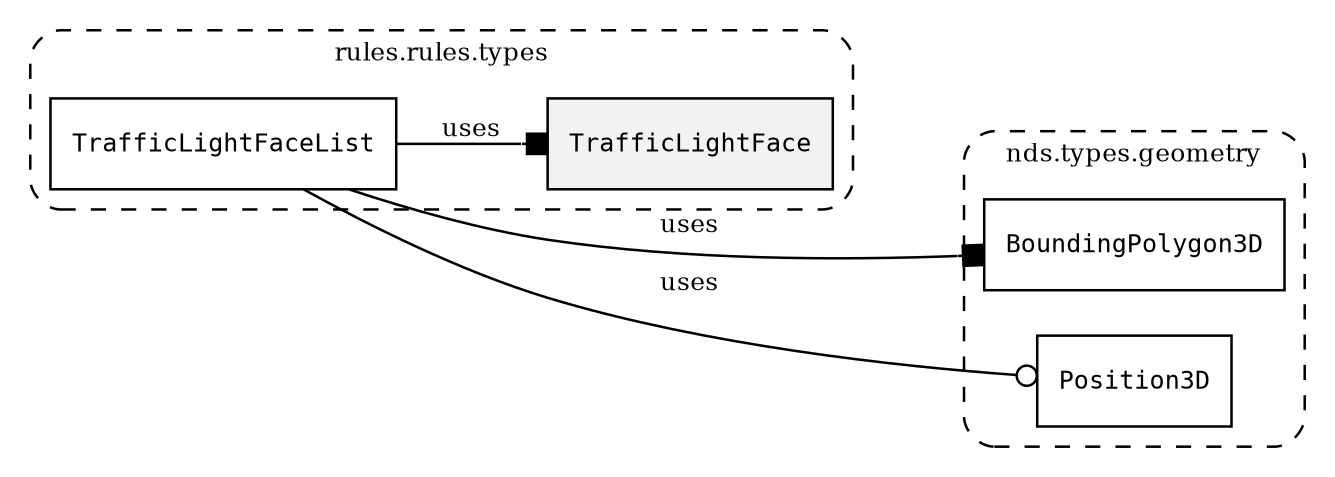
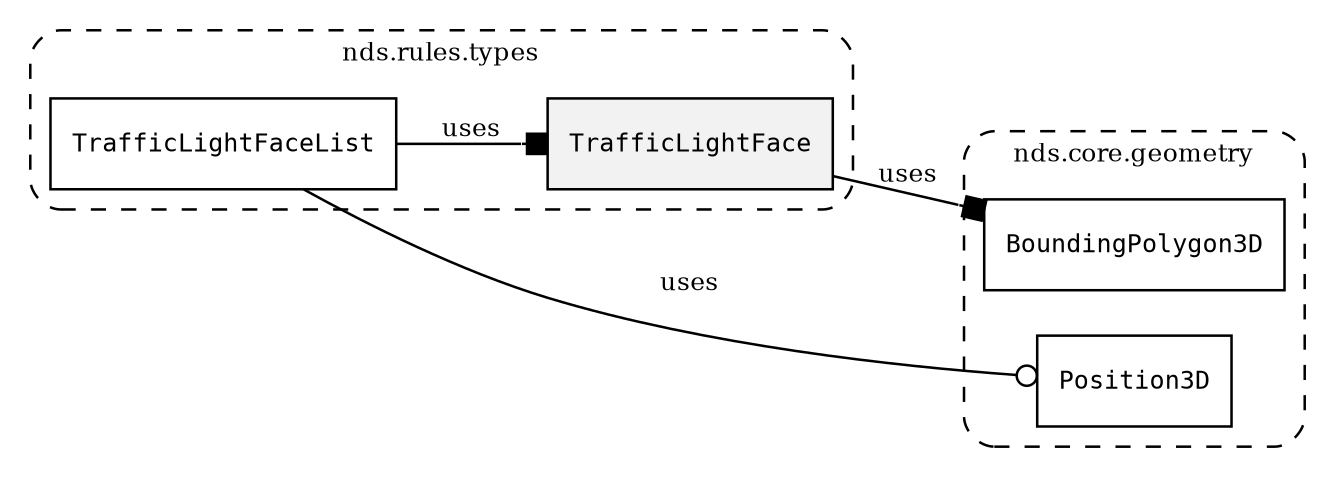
(442, 54) -> (442, 54)
(1134, 155) -> (1134, 155)
(650, 251) -> (896, 190)
